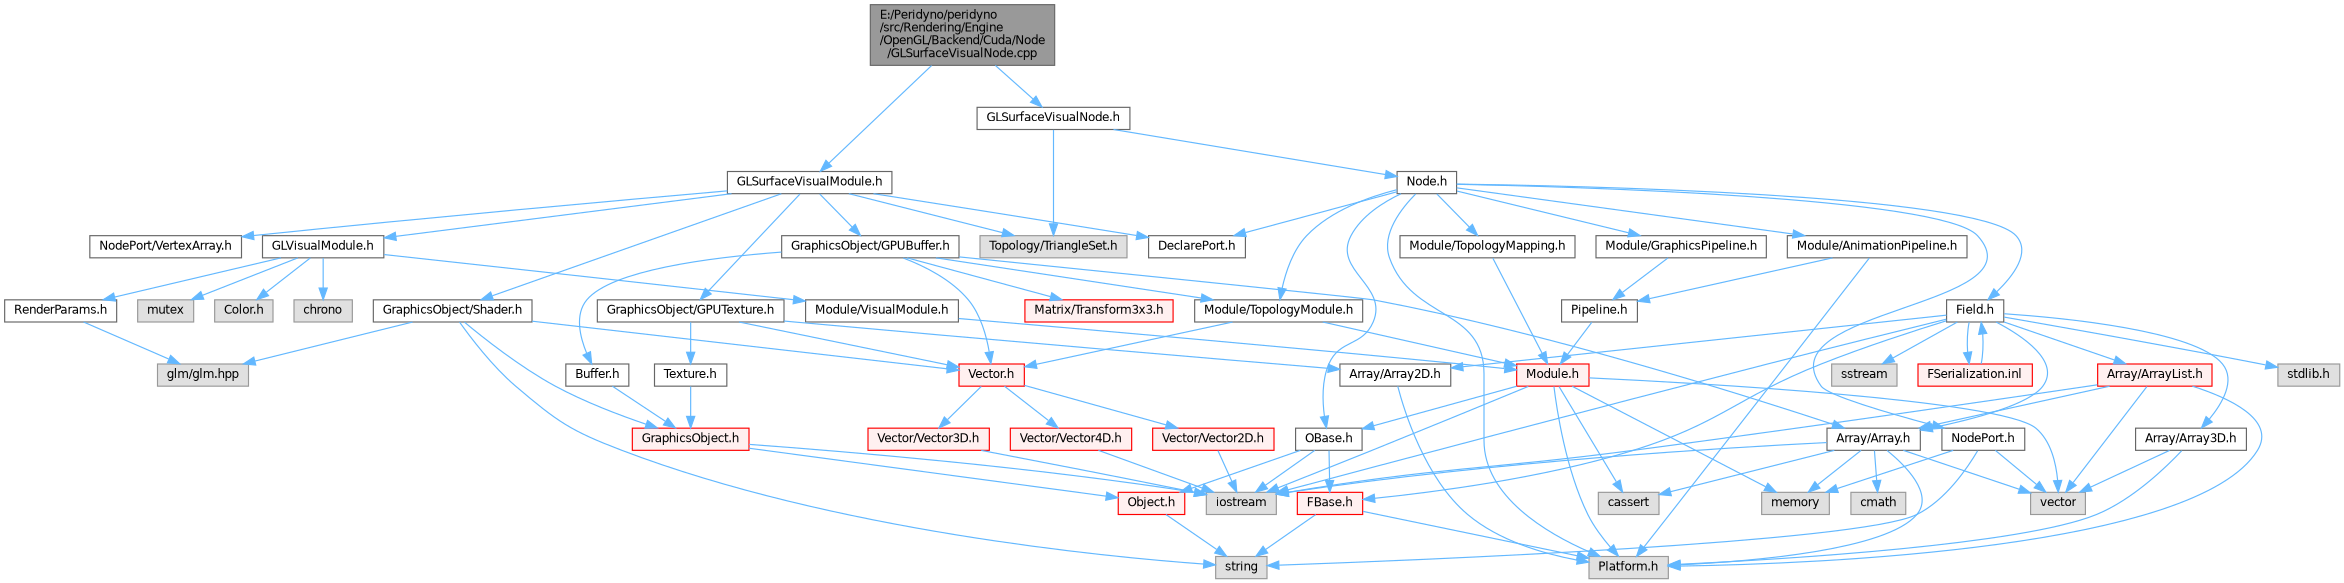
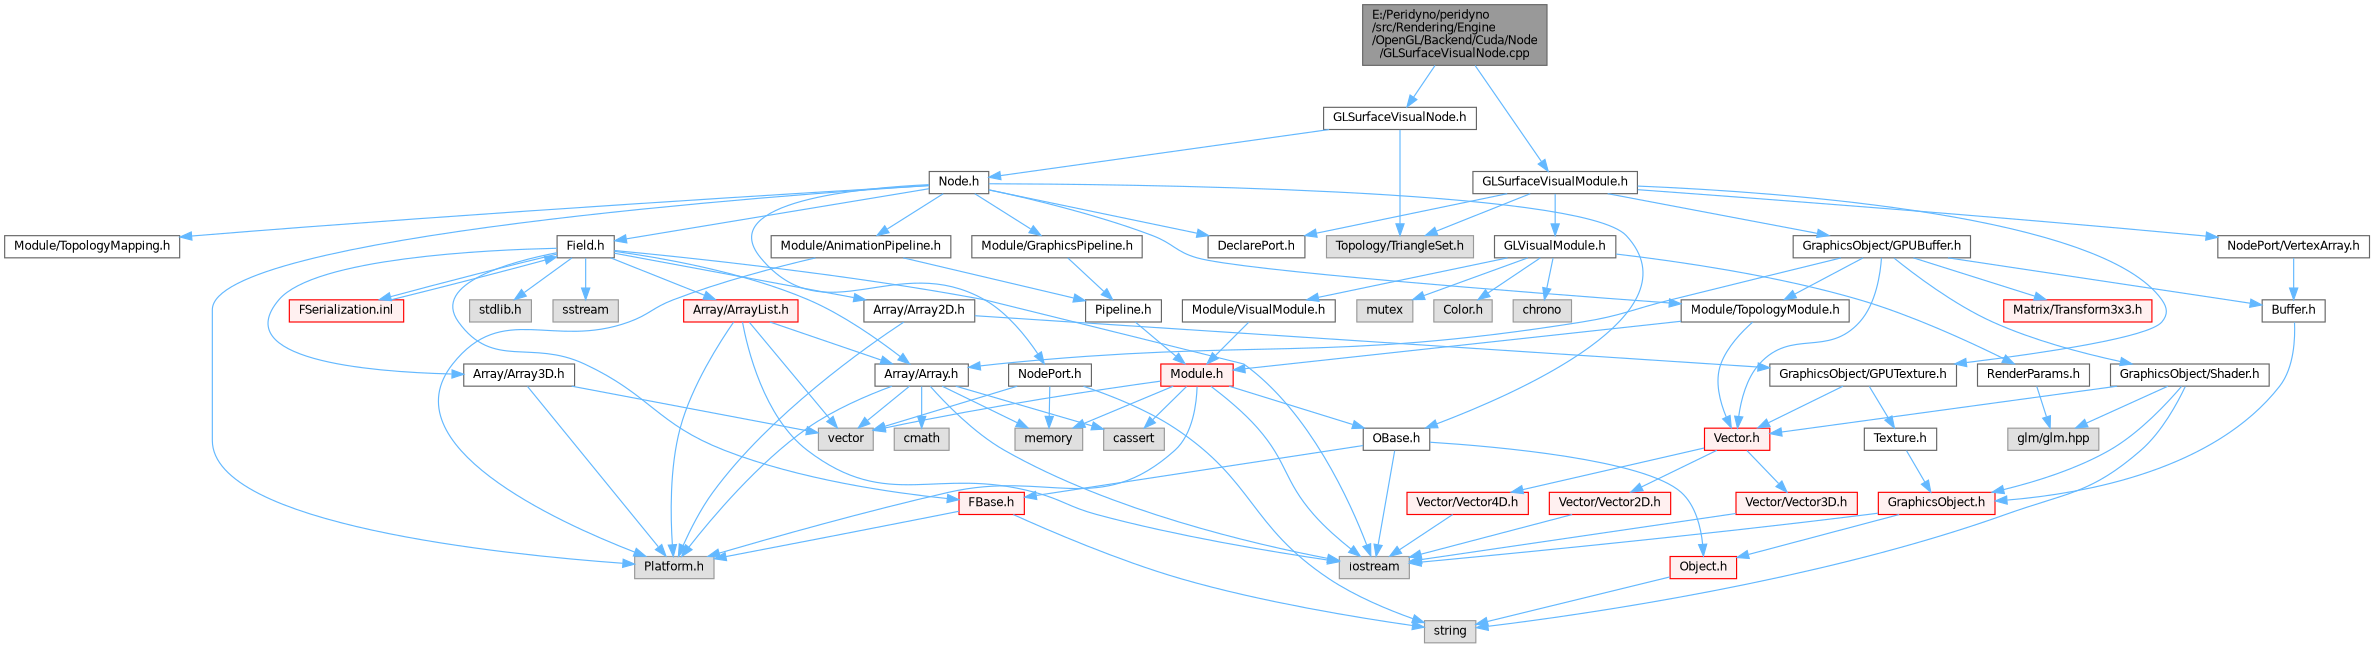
(637, 245) -> (2000, 325)
none -> (2294, 273)
(1517, 306) -> none
(1056, 345) -> (1327, 339)
